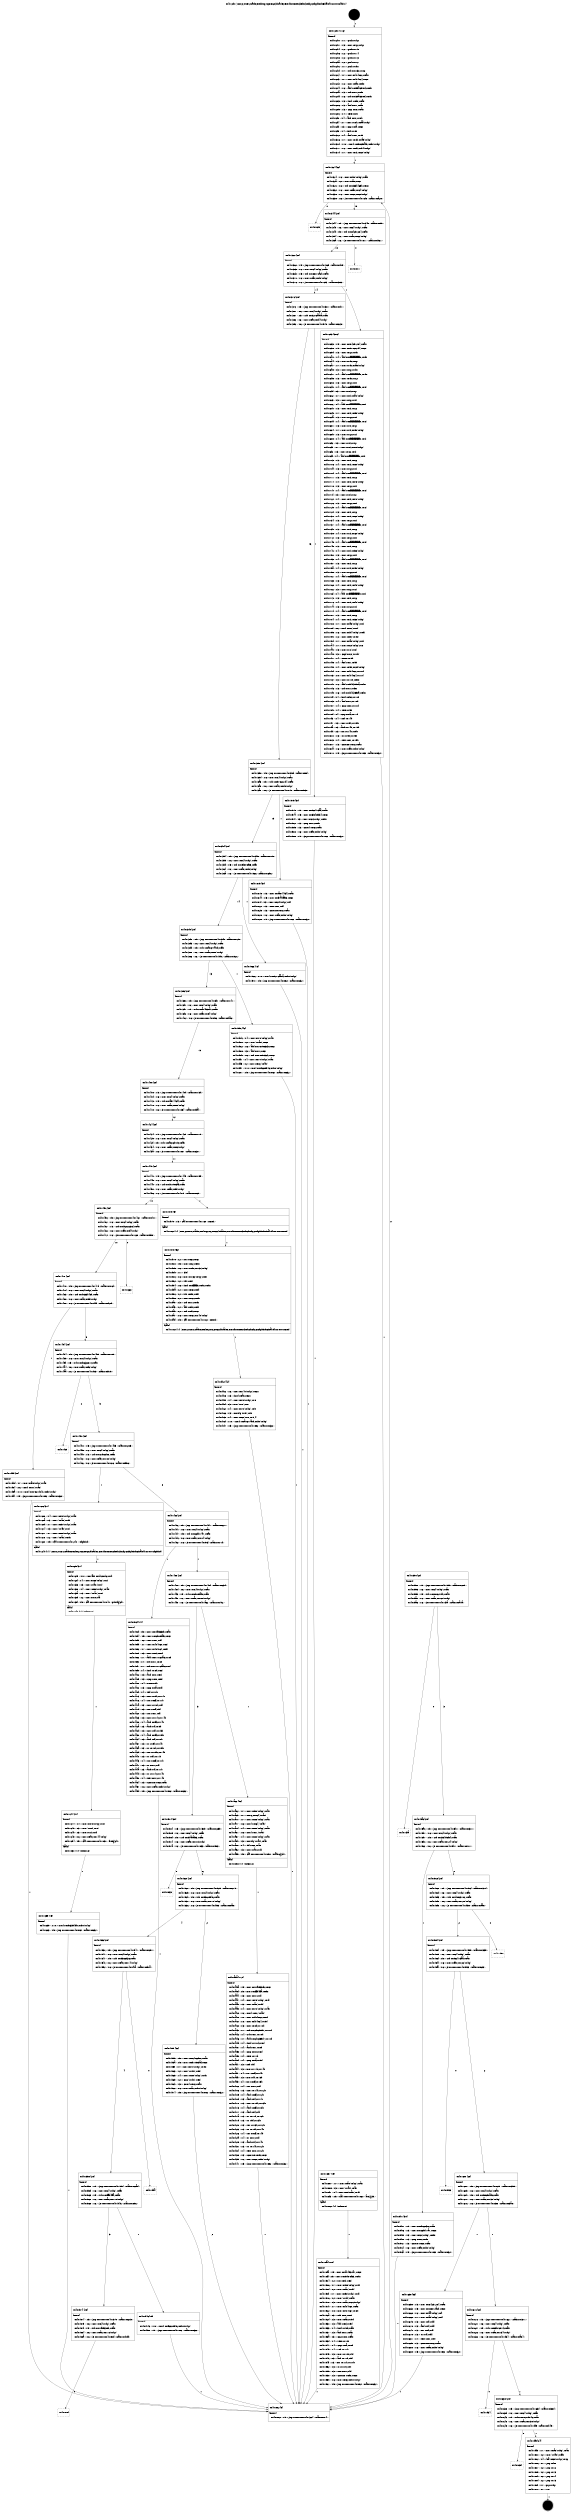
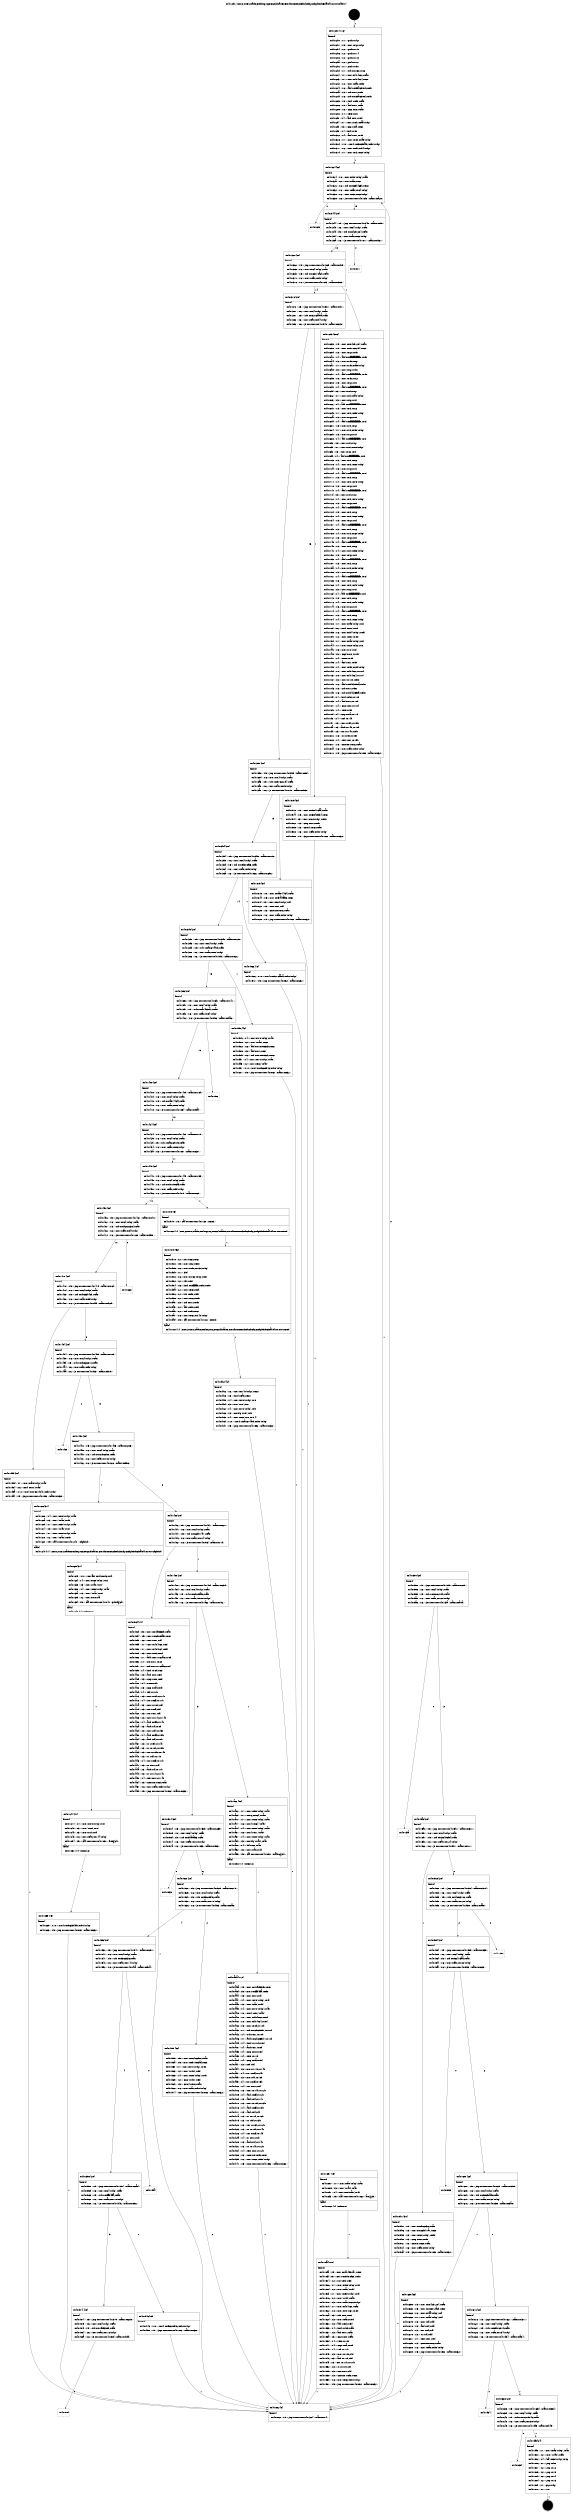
none -> (213, 1096)
